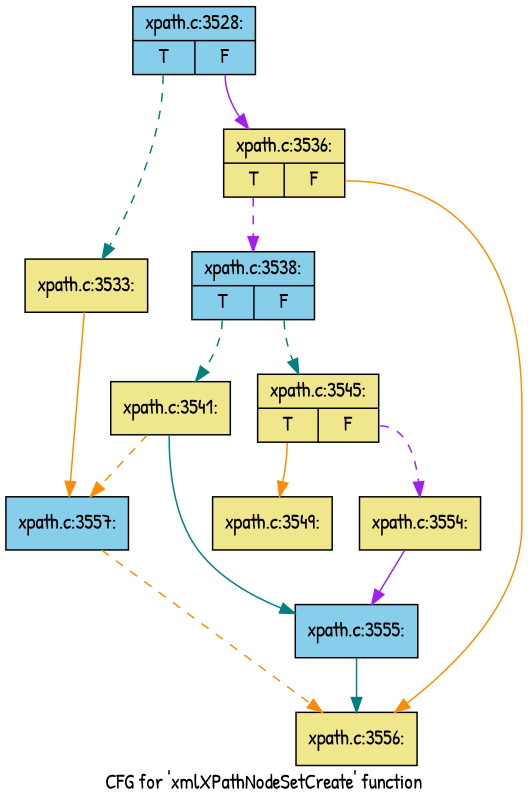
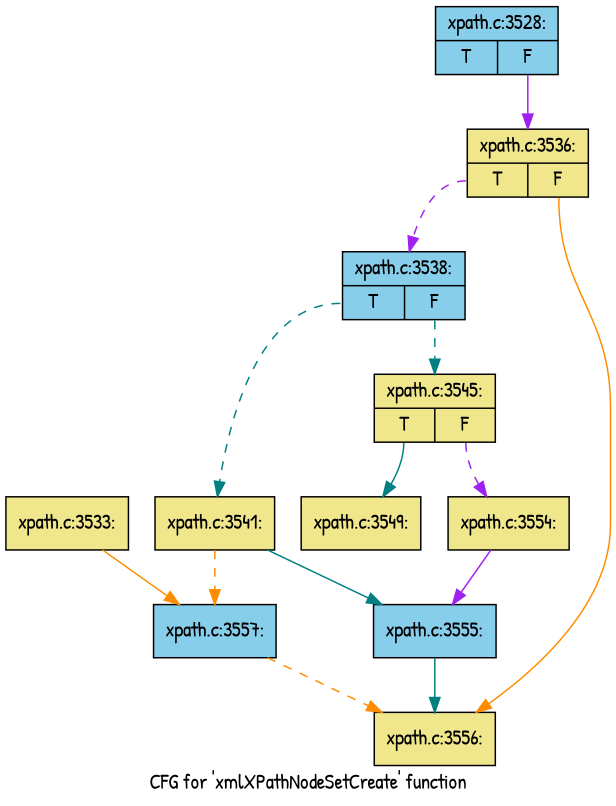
(147, 163) -> none
(286, 462) -> (400, 464)
